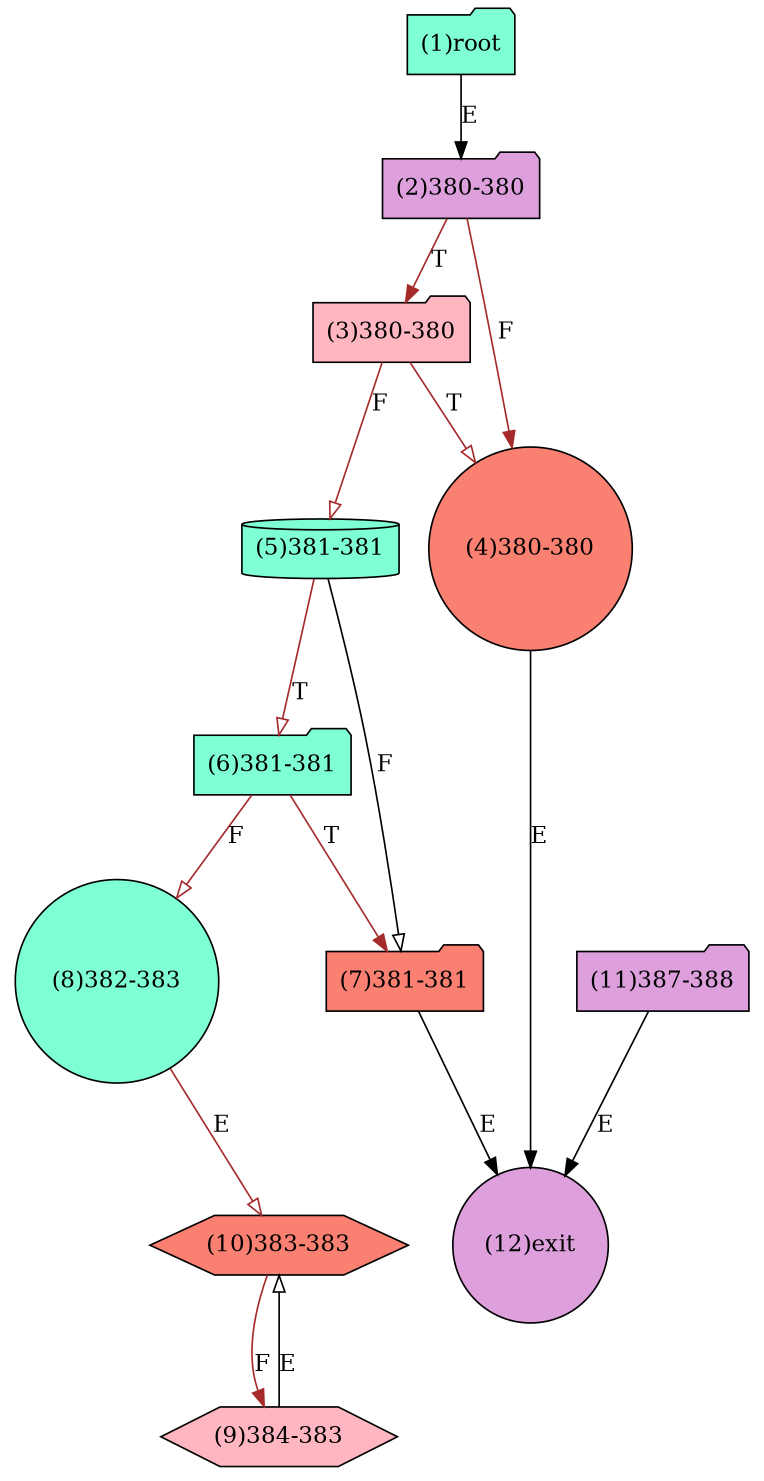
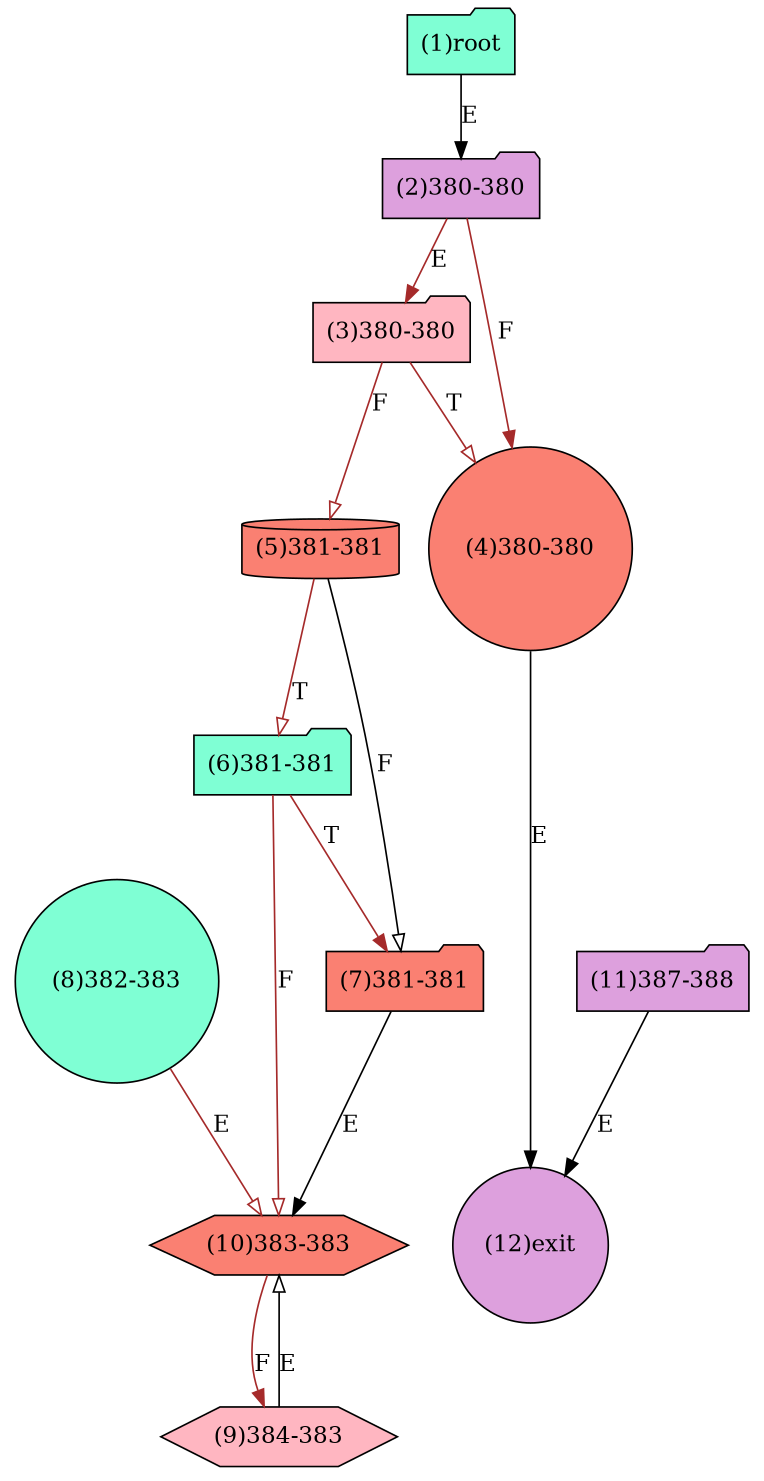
(440, 261) -> (440, 261)
(320, 549) -> (320, 549)
(219, 840) -> (276, 997)
(454, 1085) -> (346, 1106)
